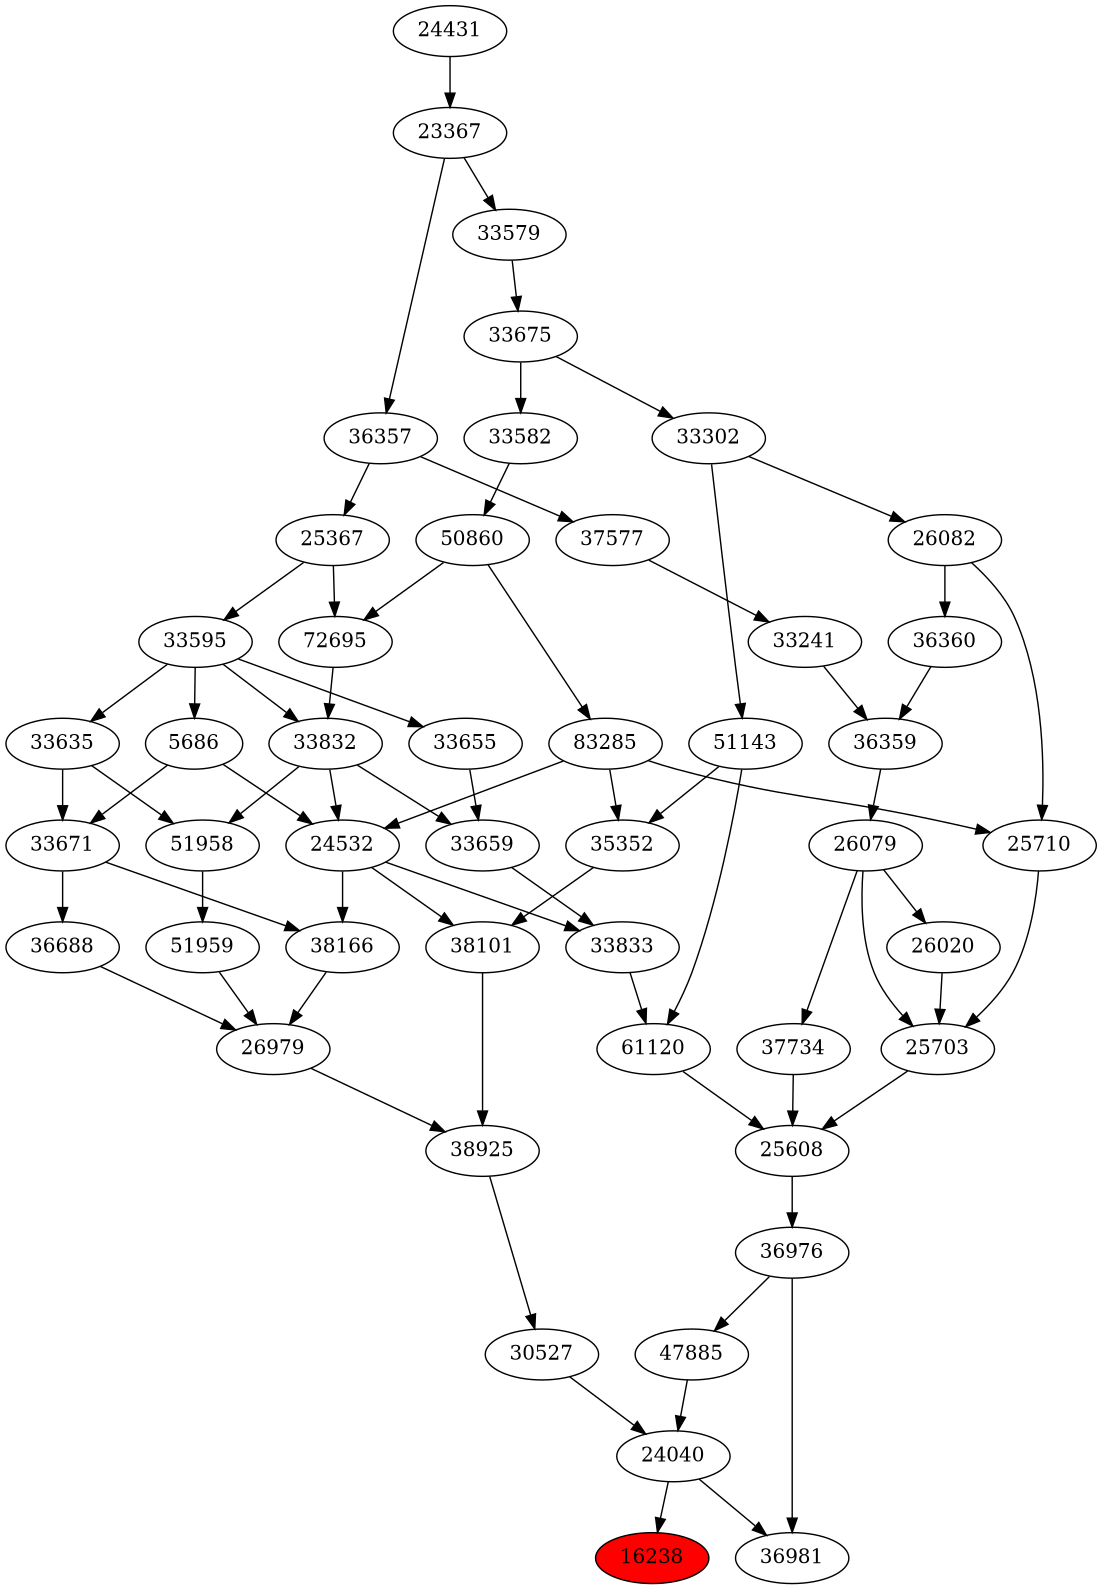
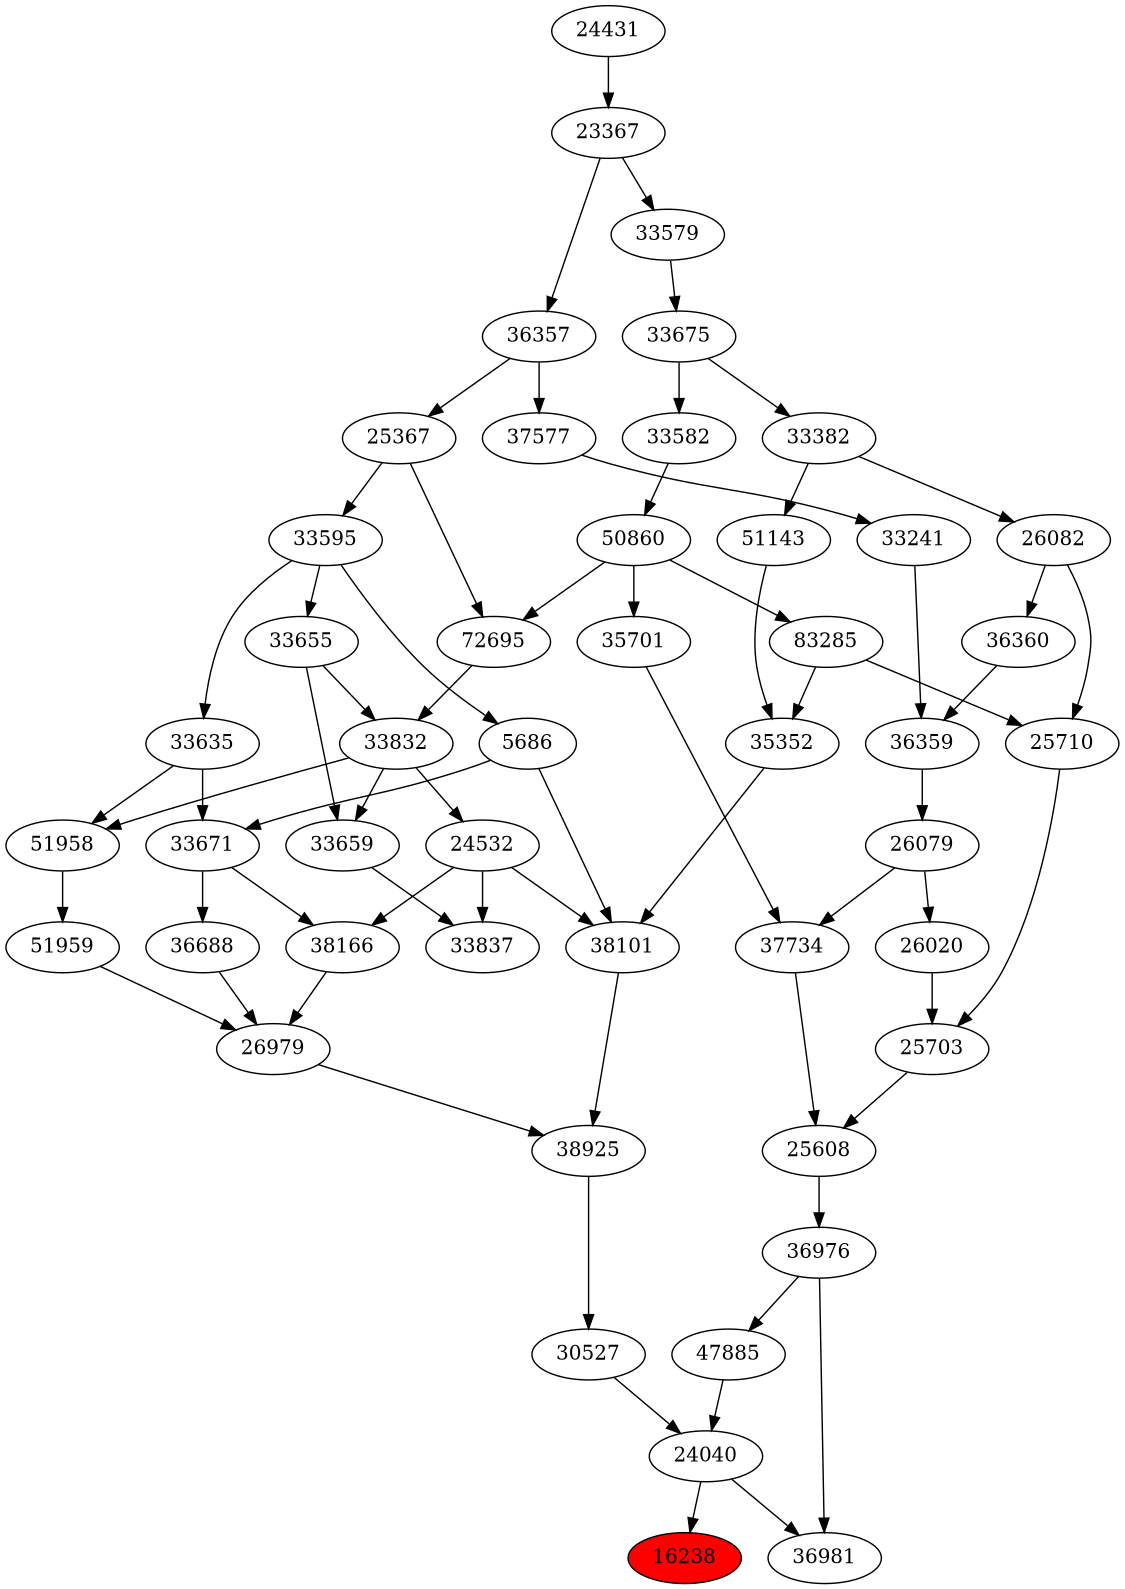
(709, 438) -> (819, 438)
none -> (634, 642)
(255, 688) -> (344, 688)
(258, 787) -> (572, 839)
(485, 791) -> none
(623, 947) -> (483, 947)
(867, 948) -> none
(654, 1049) -> none
